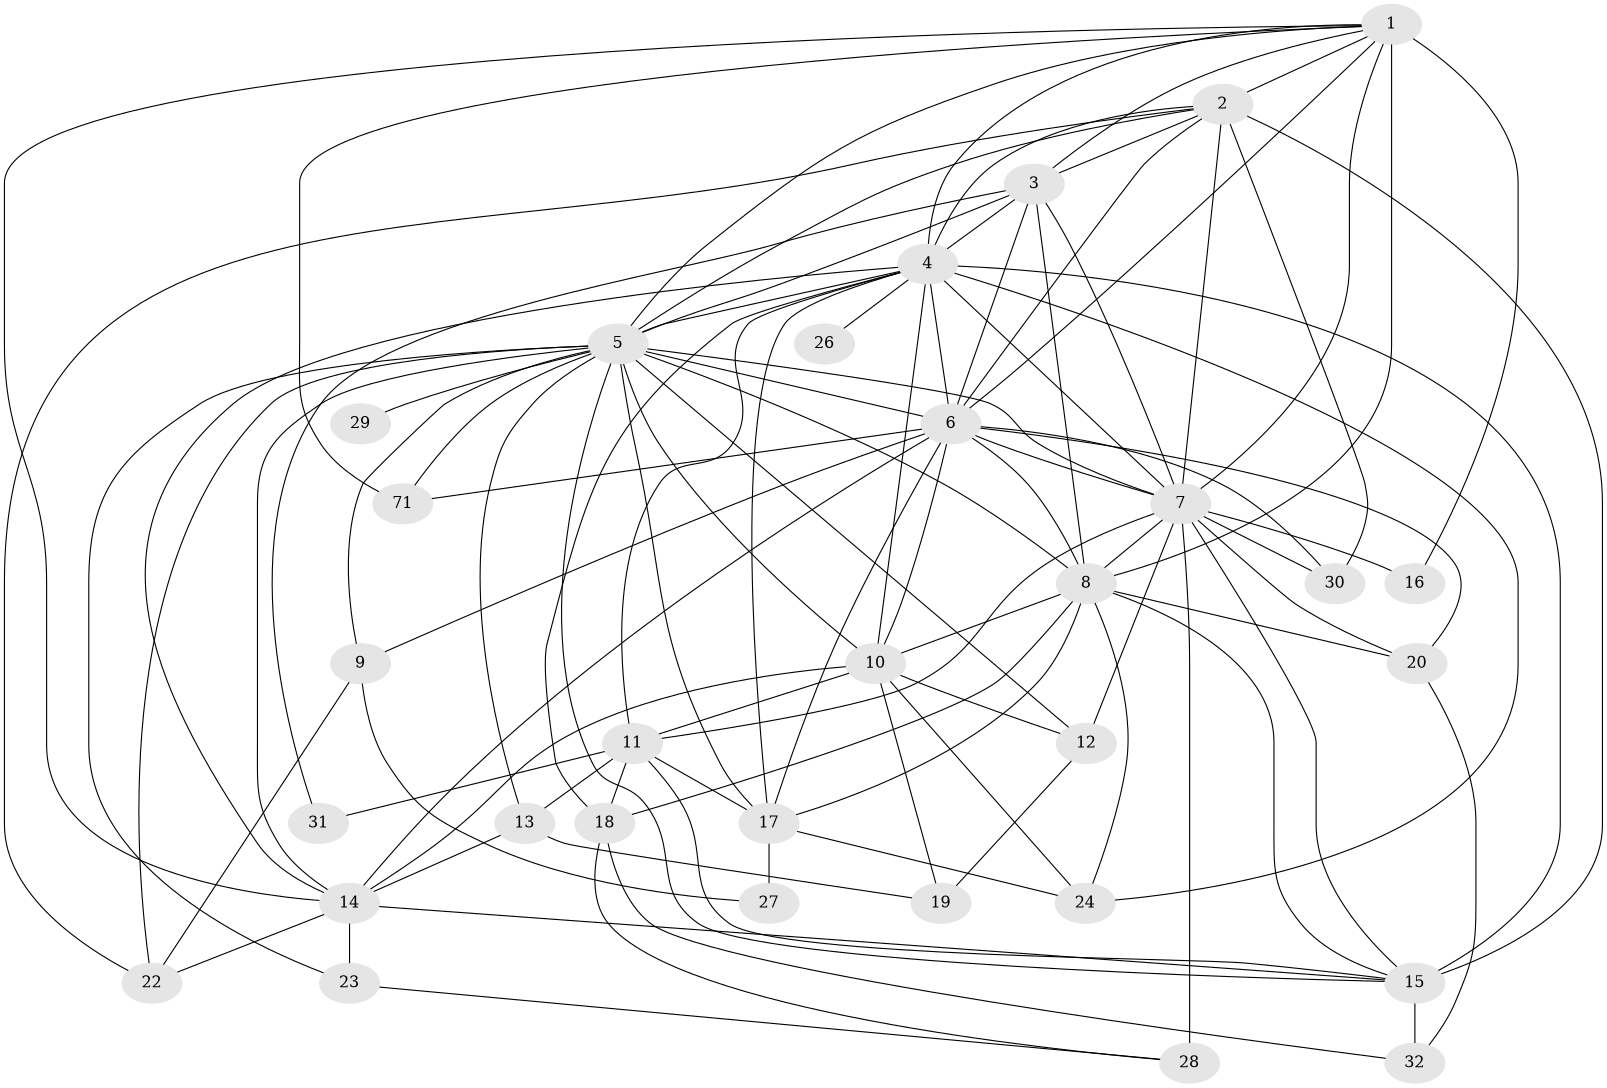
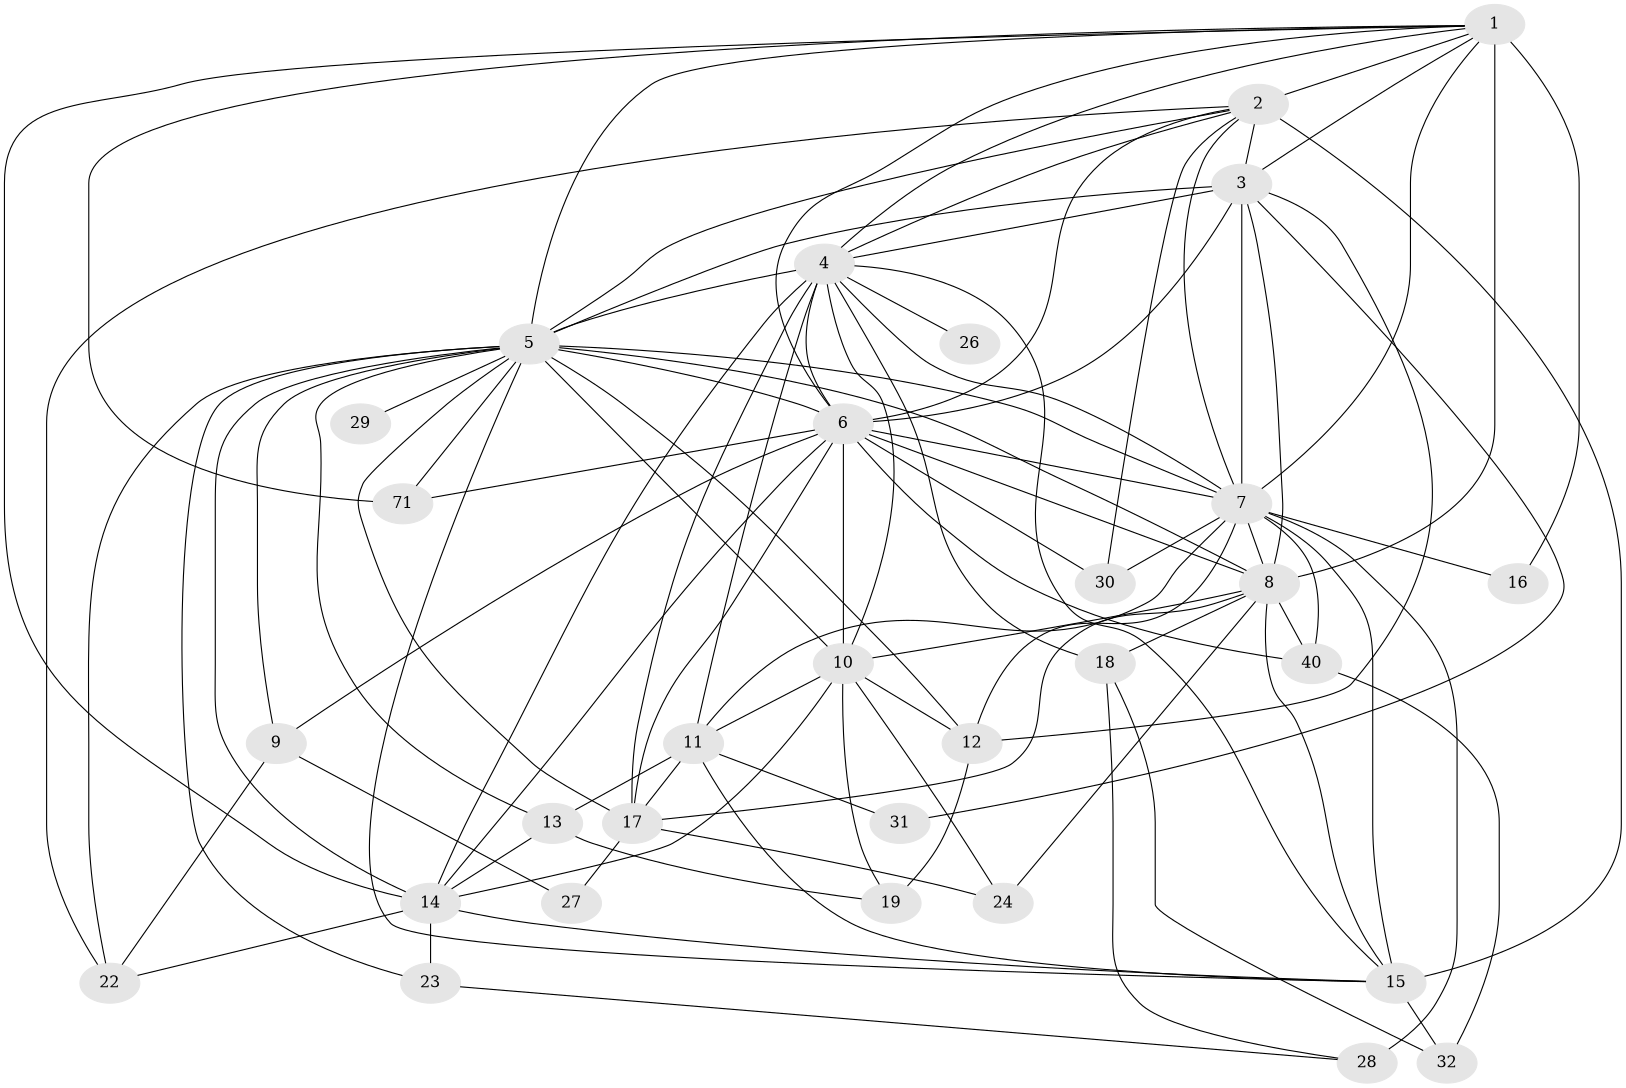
(1505, 549) -> none
none -> (1409, 594)
(1417, 664) -> (1312, 664)
(621, 778) -> none
